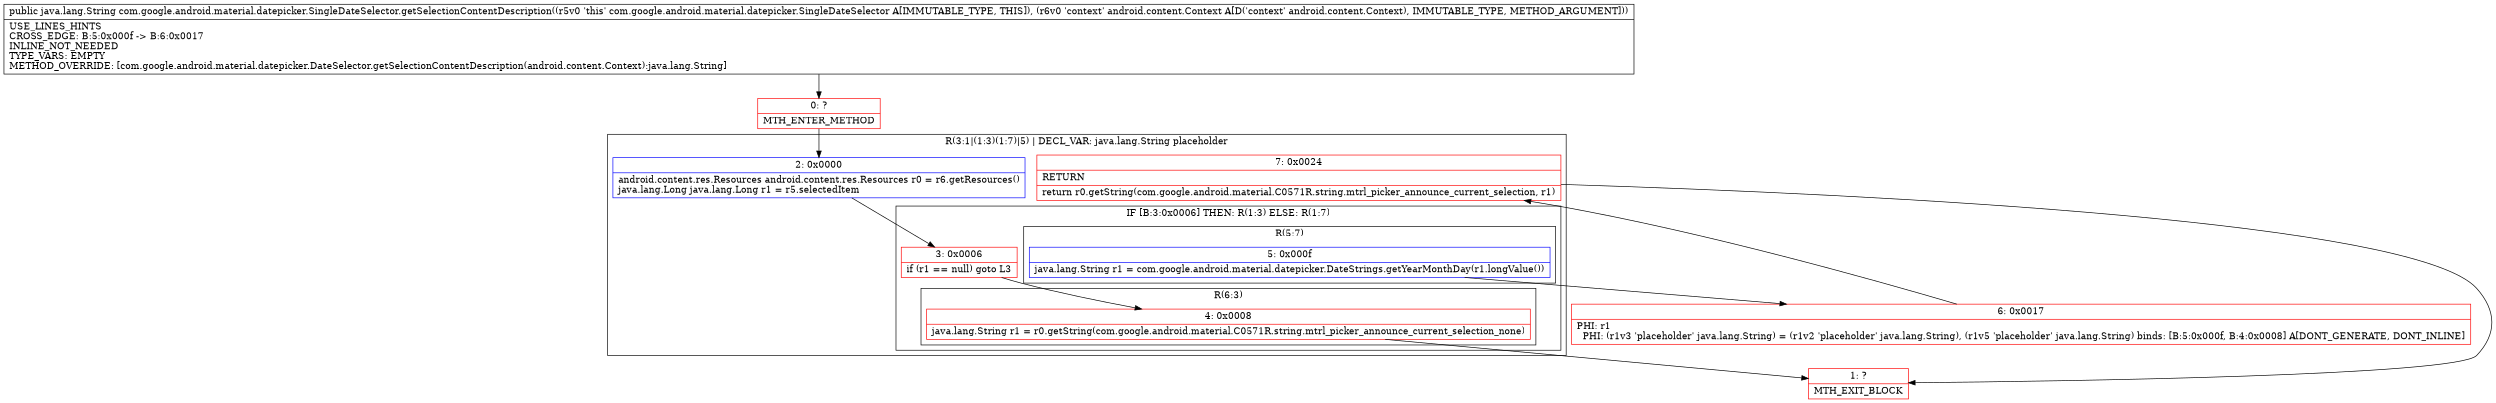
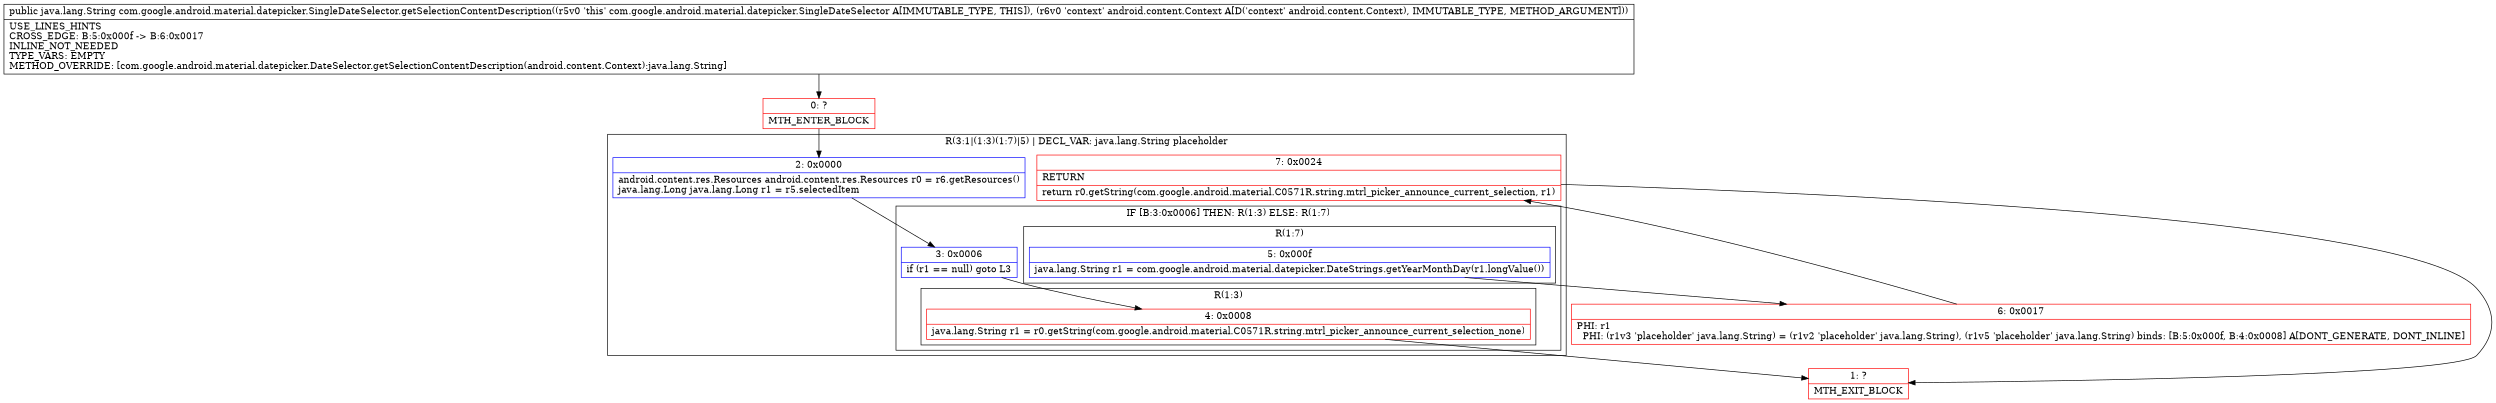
(819, 121) -> (819, 121)
(1290, 234) -> (1290, 234)
(959, 262) -> (959, 262)
(1228, 296) -> (1228, 296)
